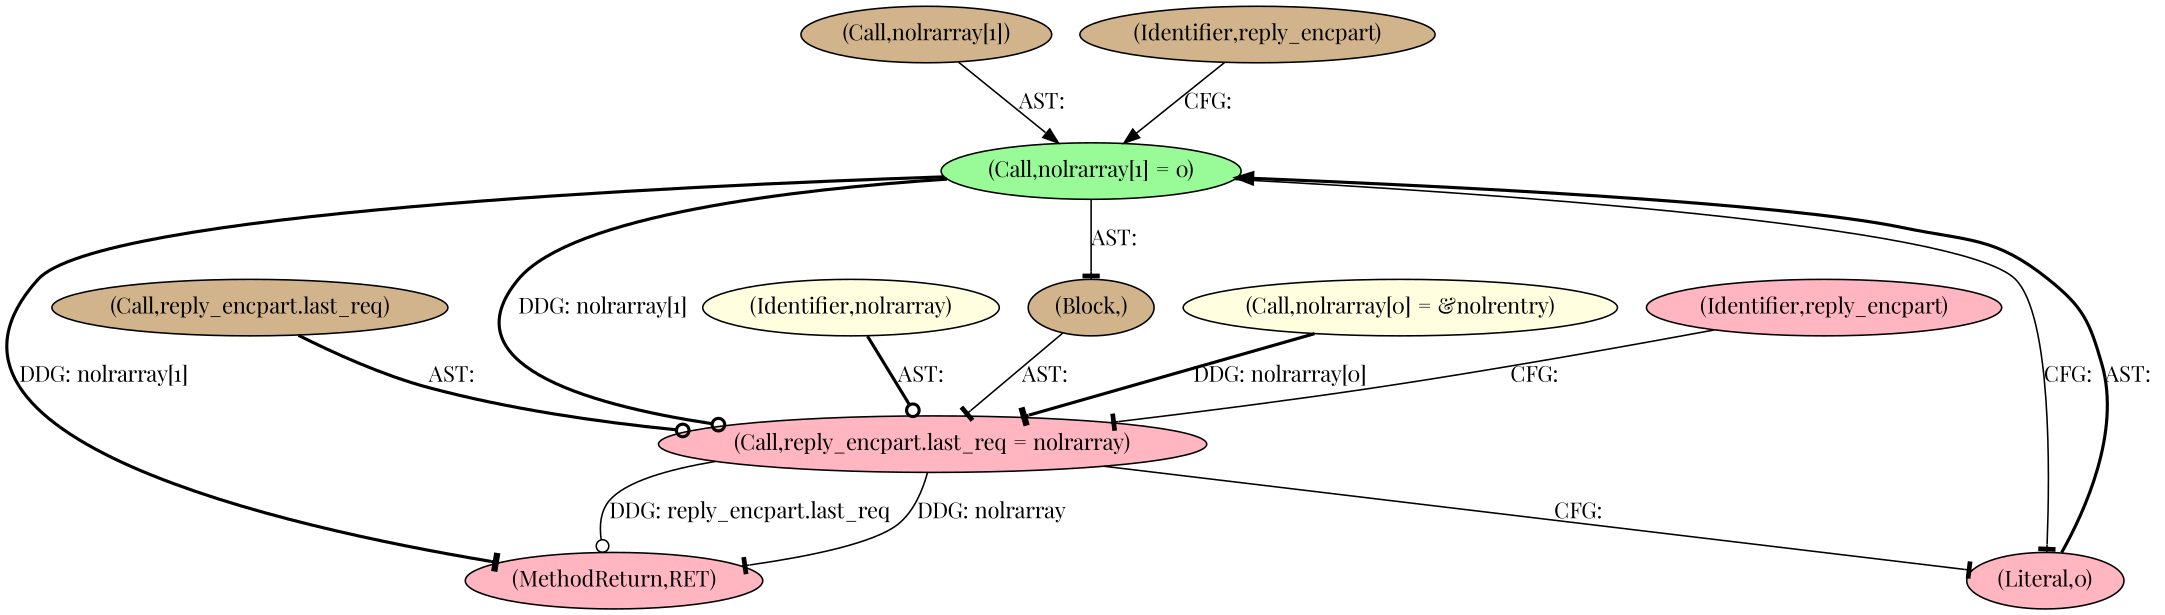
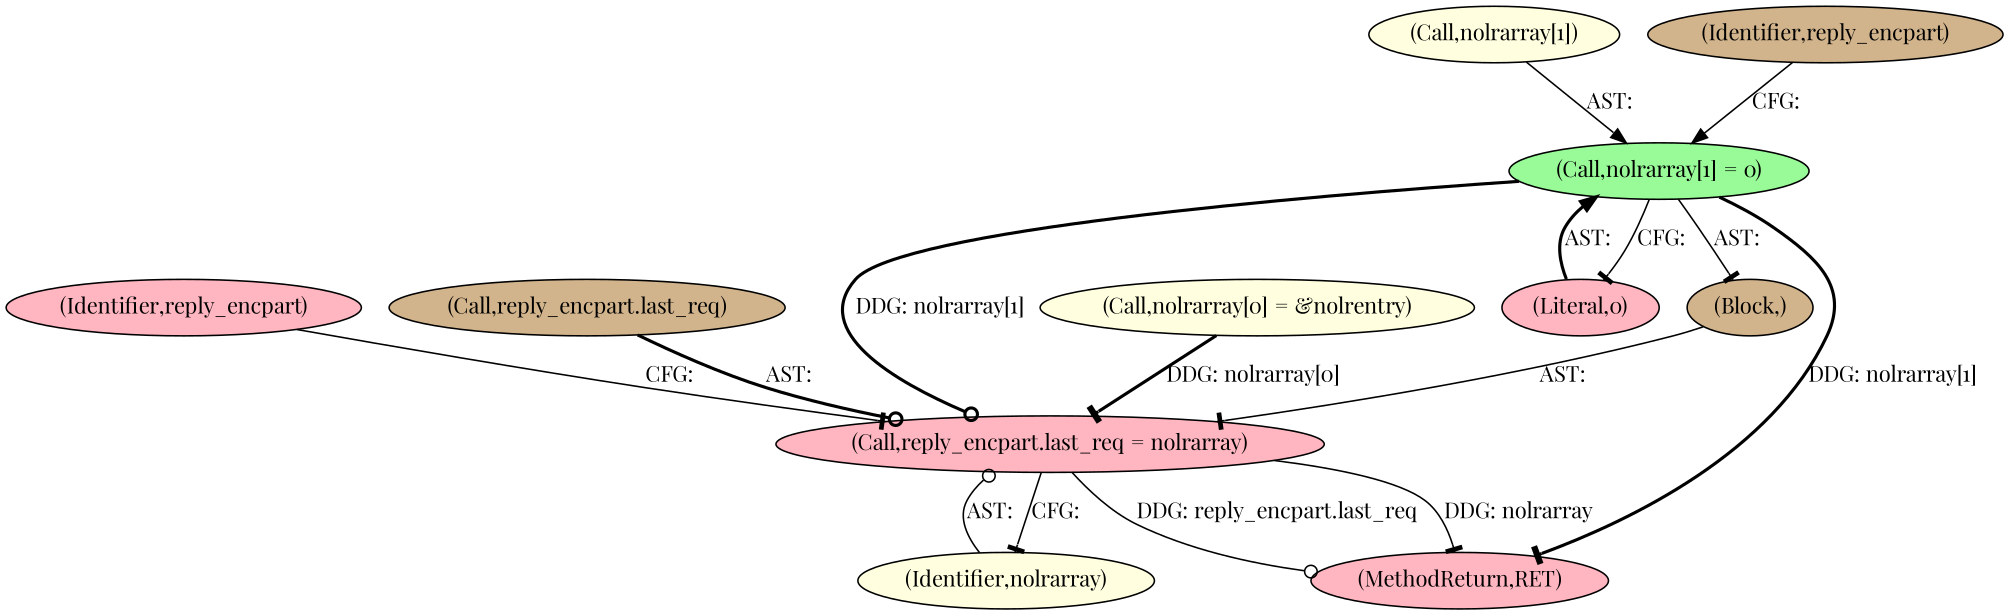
(926, 35) -> (1494, 35)
(888, 370) -> (963, 515)
(1534, 518) -> (1029, 508)
